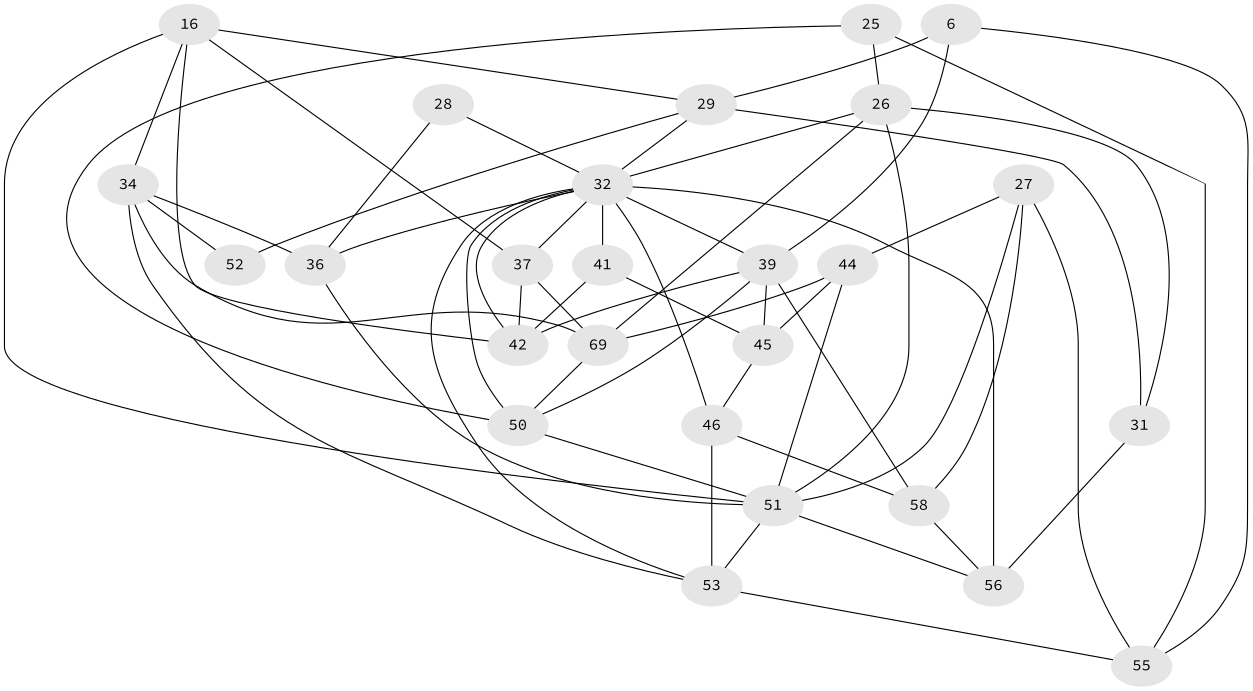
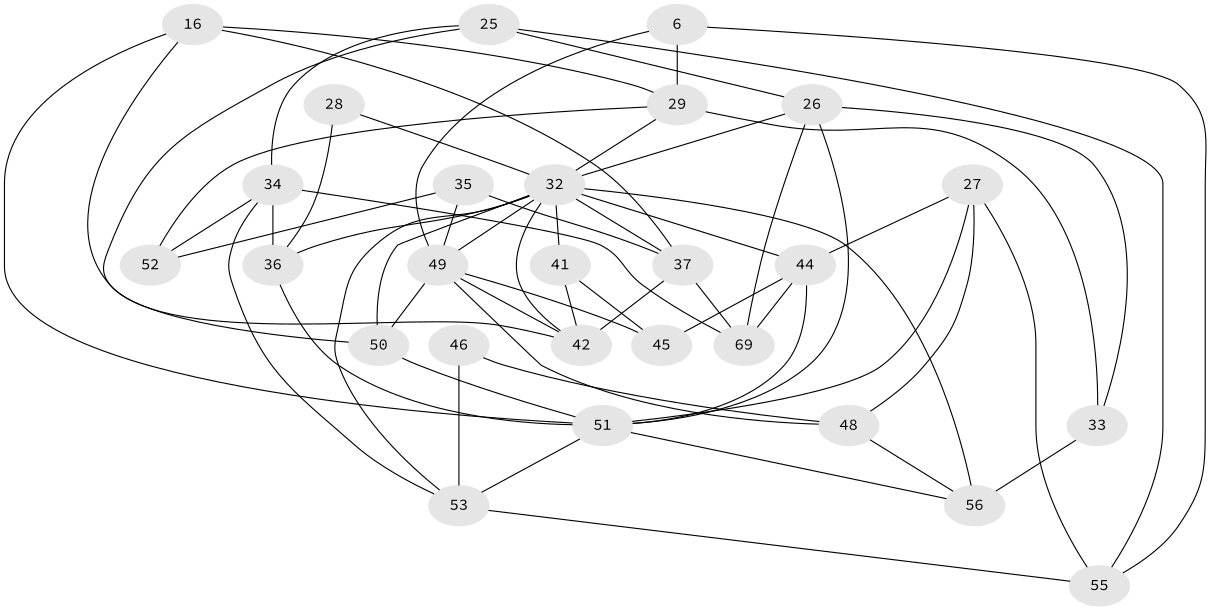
(159, 105) -> (299, 80)
none -> (463, 185)
(767, 265) -> (438, 265)
(673, 311) -> (680, 225)
(558, 385) -> none
(737, 385) -> none
(1140, 426) -> (1097, 426)
(919, 506) -> (849, 426)
